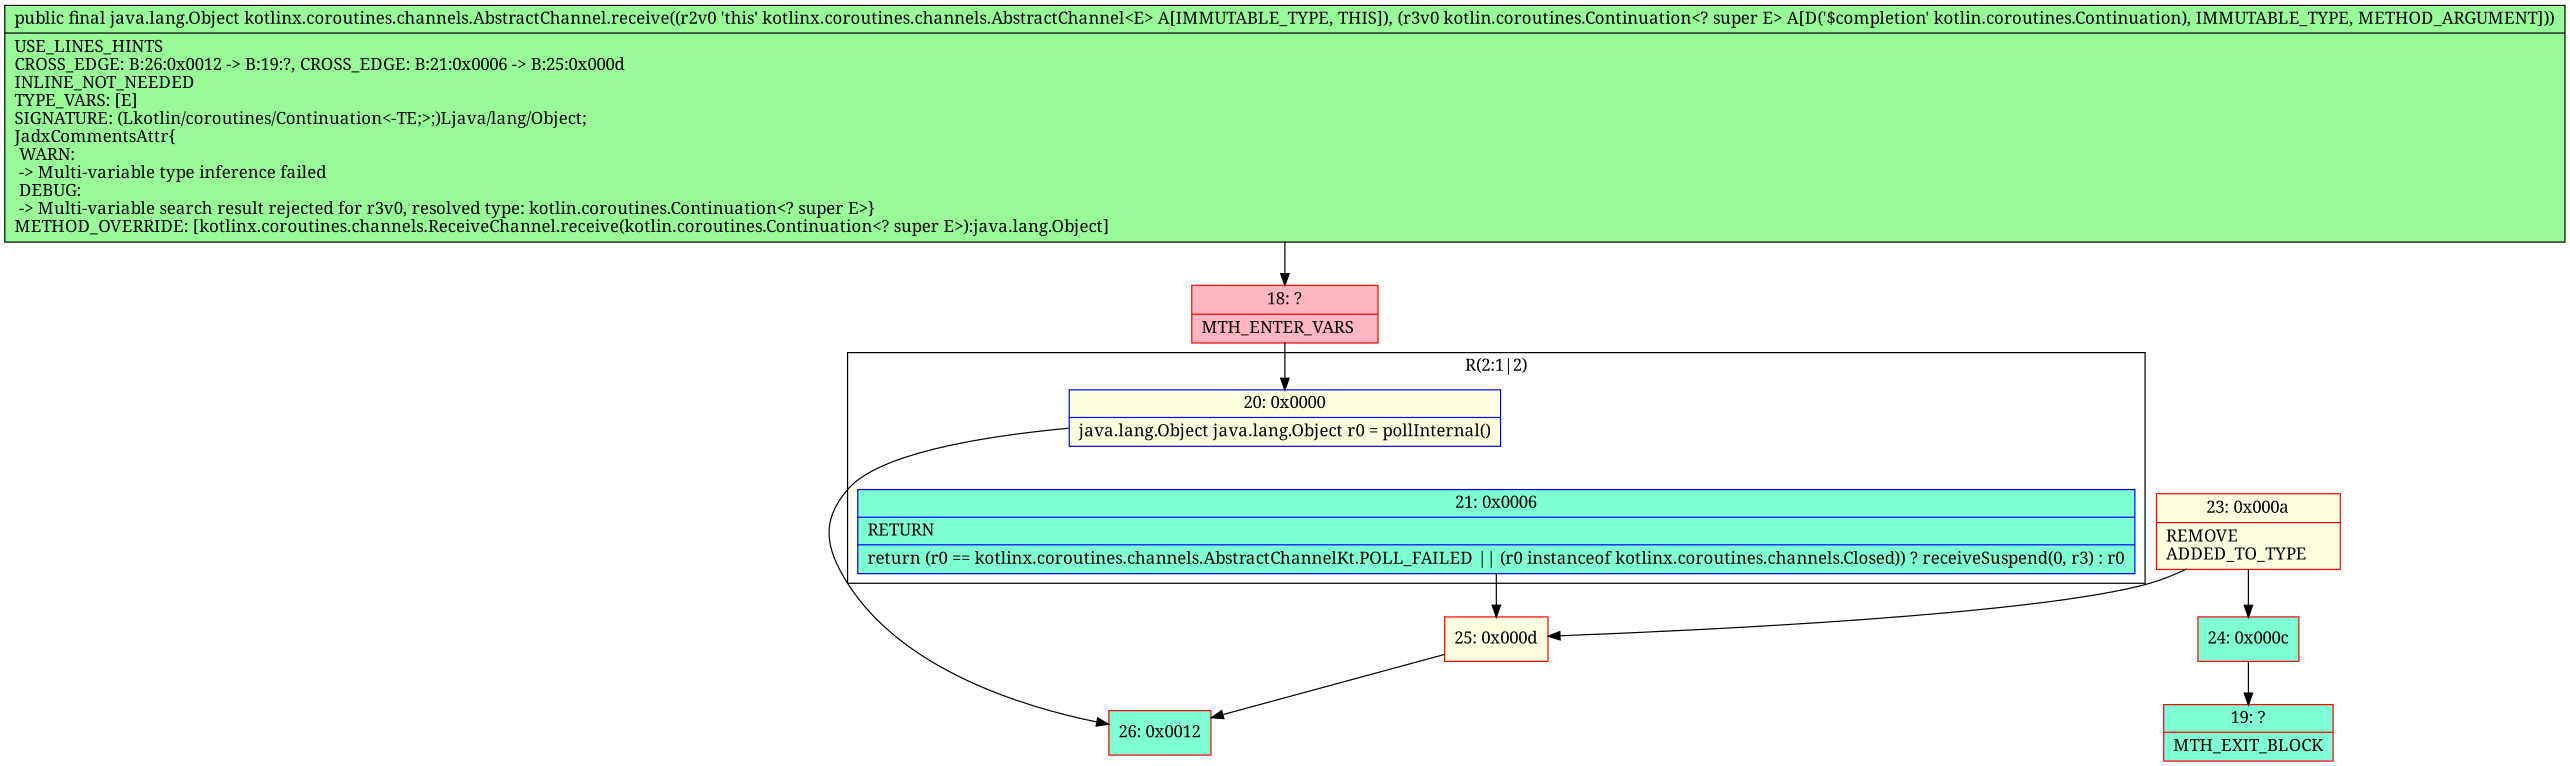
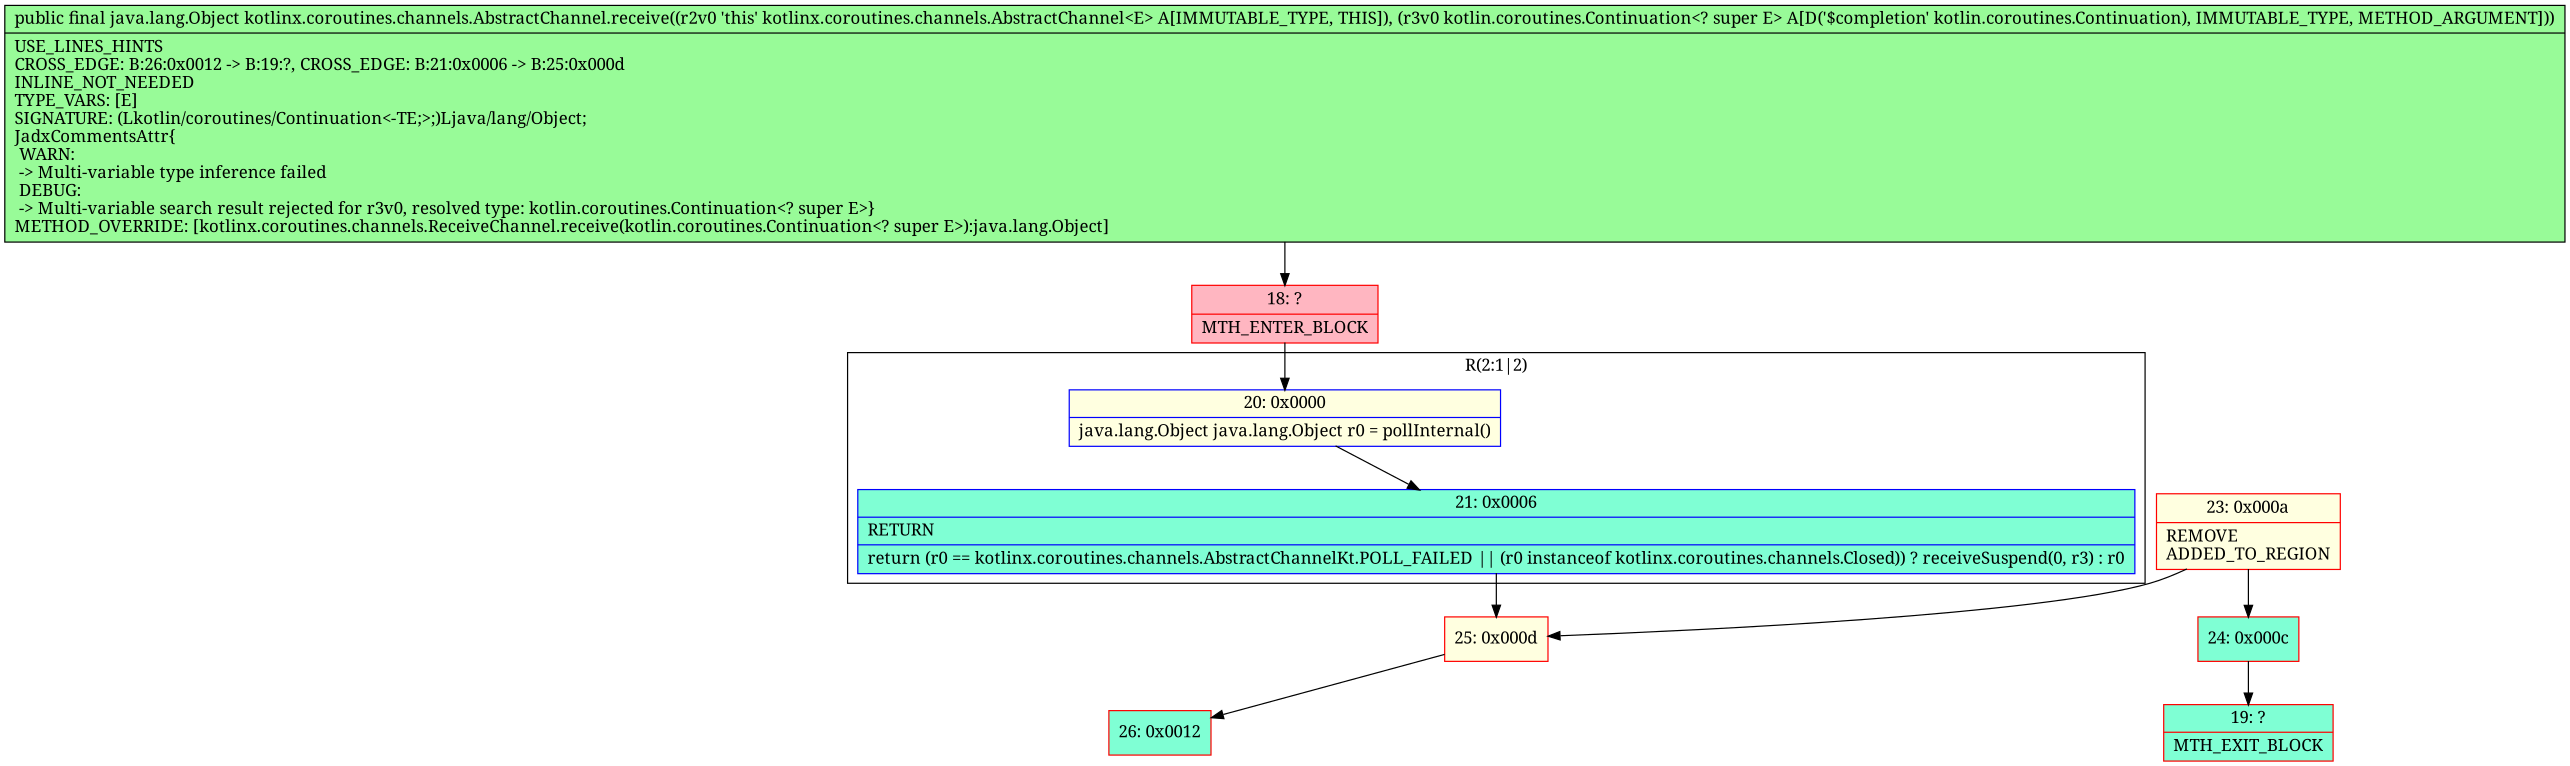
(1278, 328) -> (1285, 328)
(2237, 554) -> (2248, 554)
(837, 564) -> (1372, 465)
